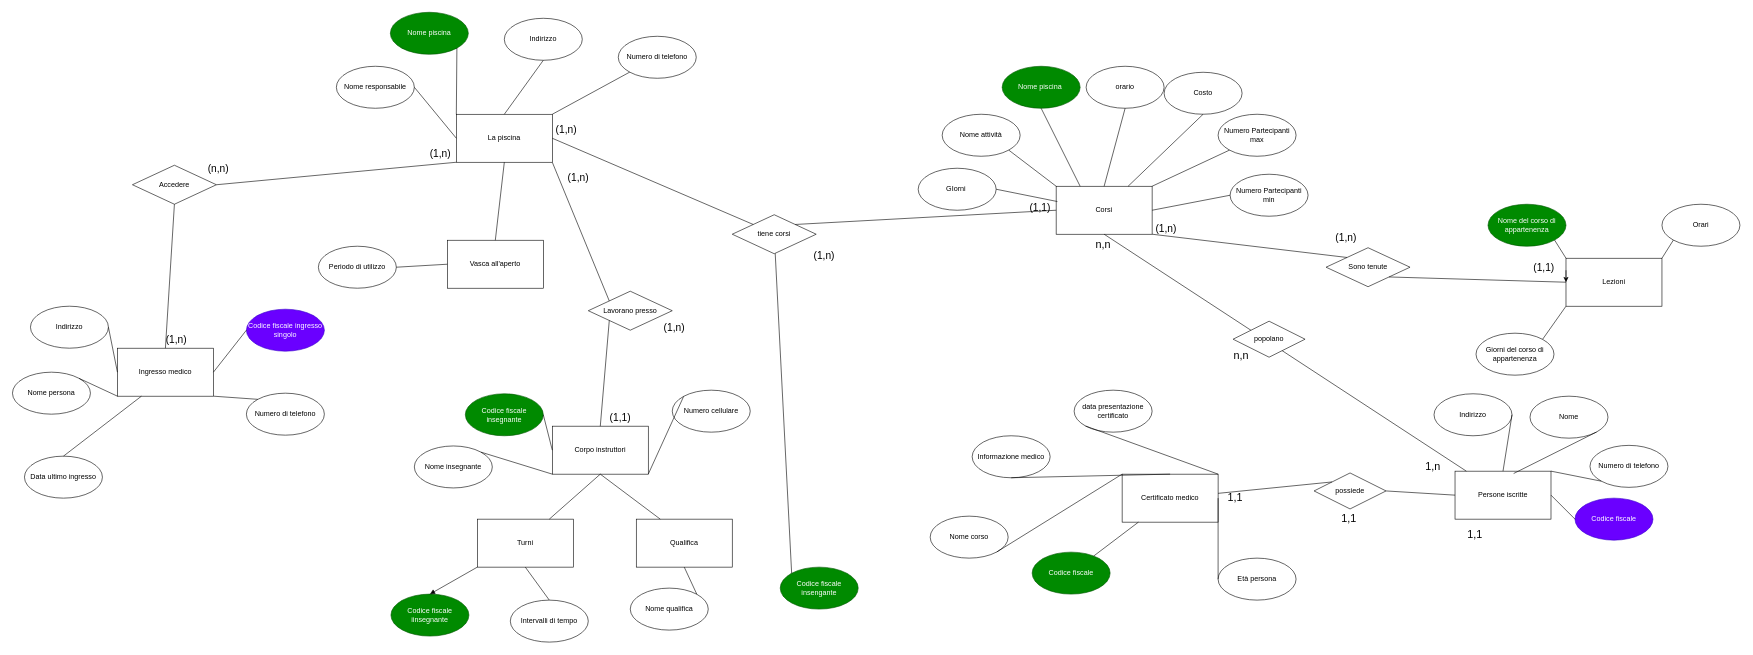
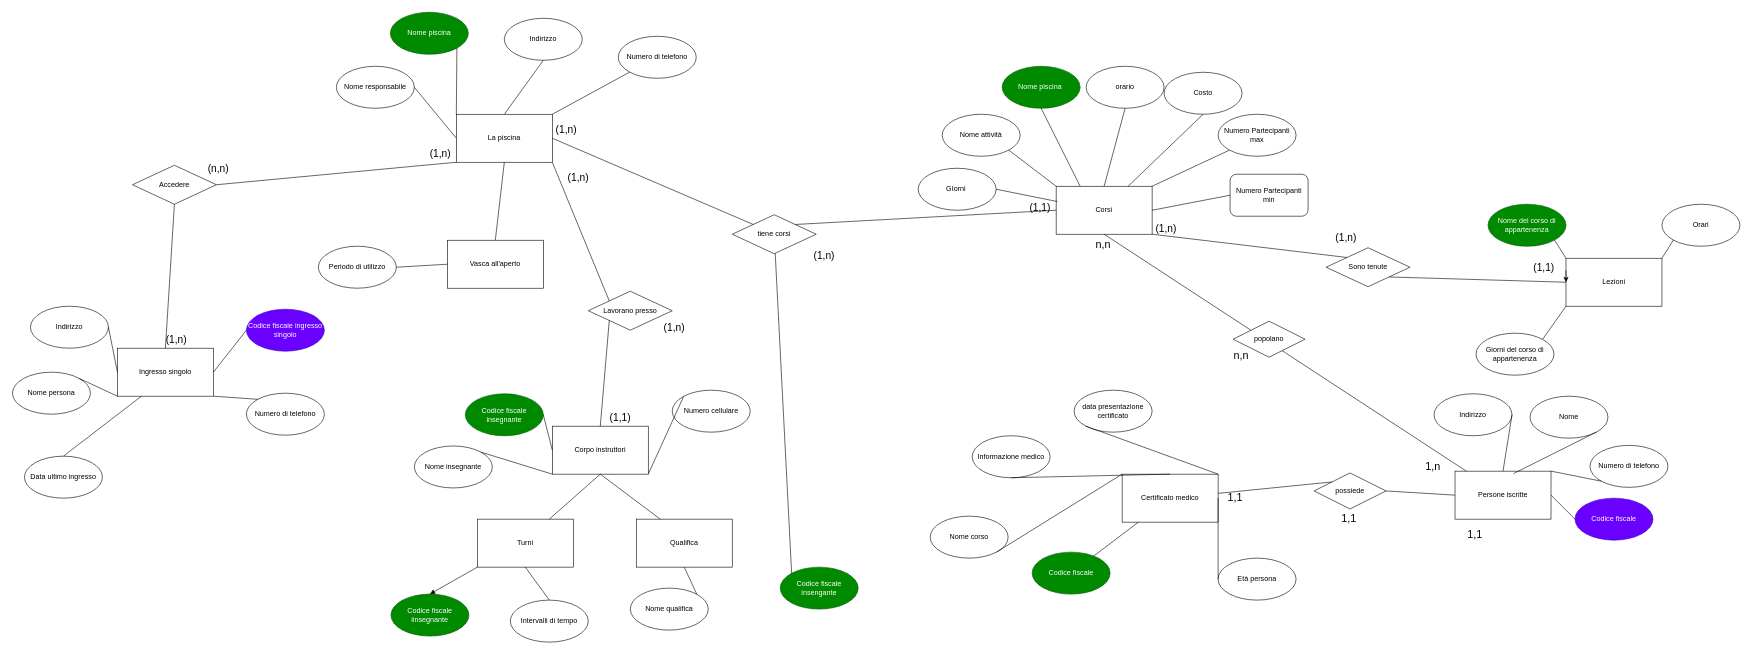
(1269, 195) -> (1269, 195)
(165, 372) -> (165, 372)
